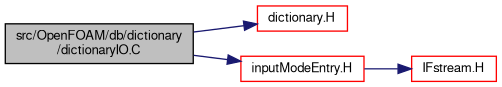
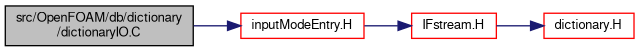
(219, 29) -> (513, 26)
